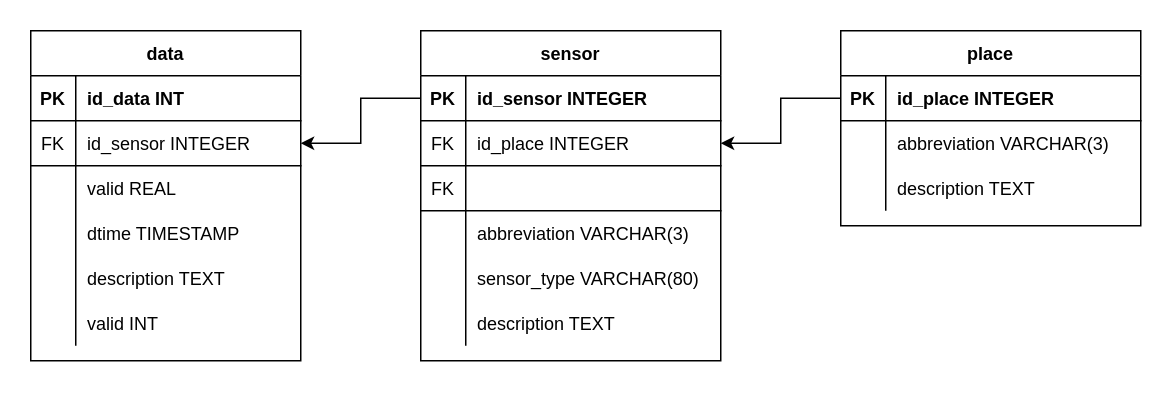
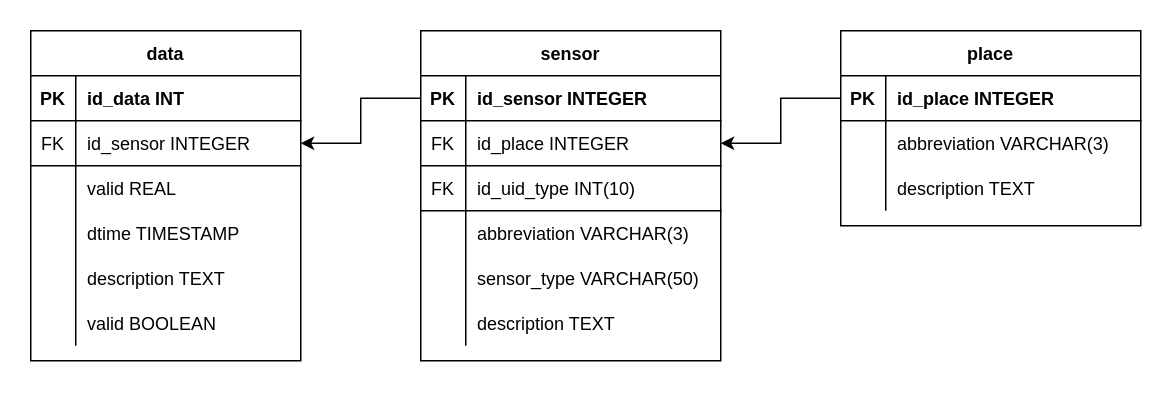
none -> (593, 188)
(591, 279) -> (591, 279)
(125, 324) -> (146, 324)
